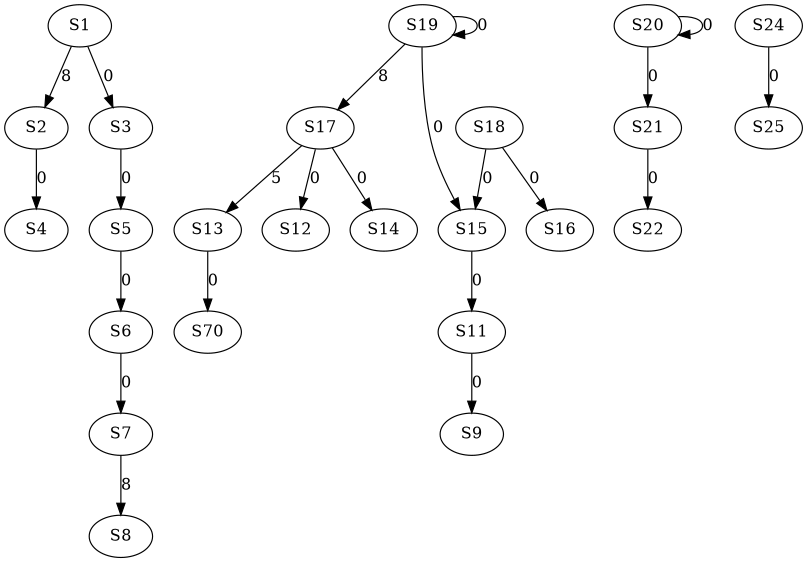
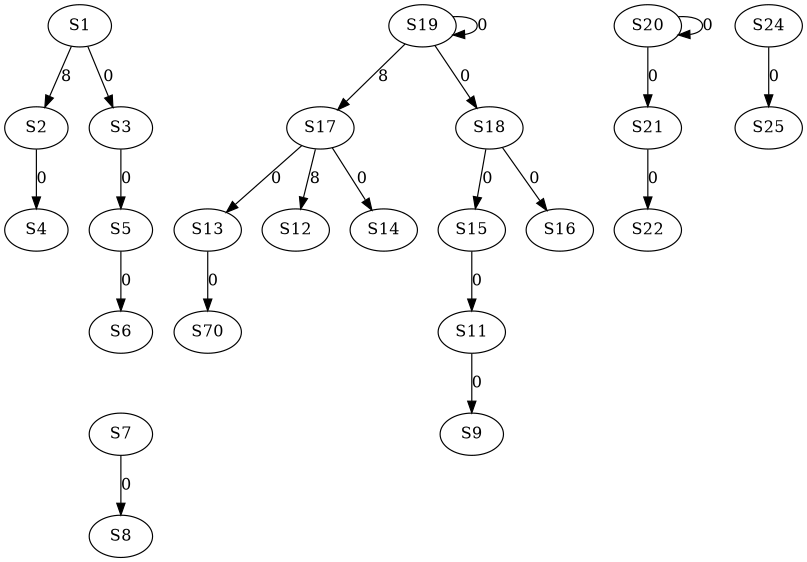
(428, 126) -> (453, 72)
(277, 179) -> (277, 179)
(316, 179) -> (316, 179)
(121, 377) -> none
(127, 485) -> (127, 485)
